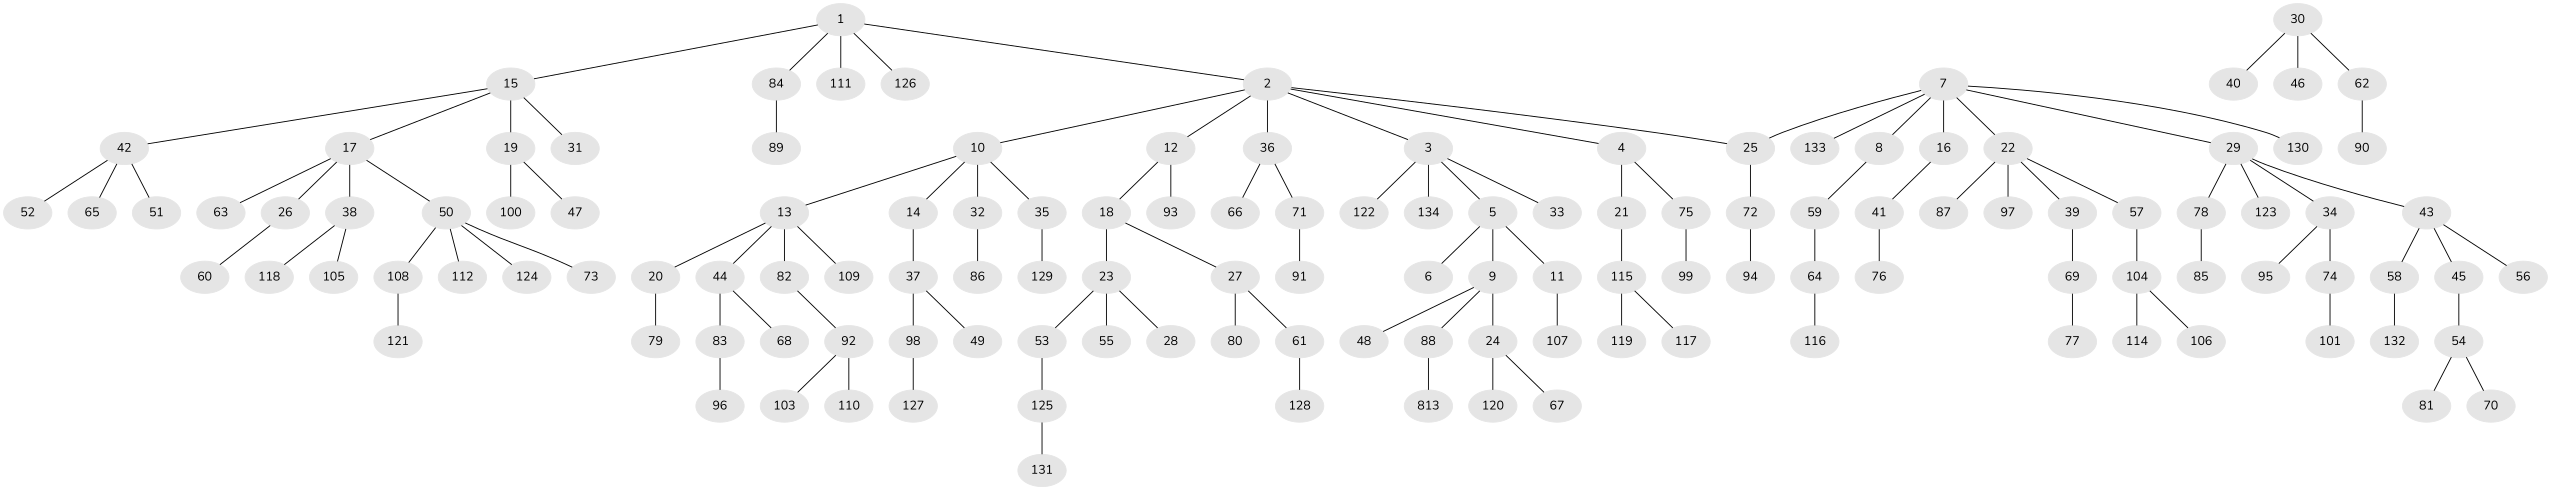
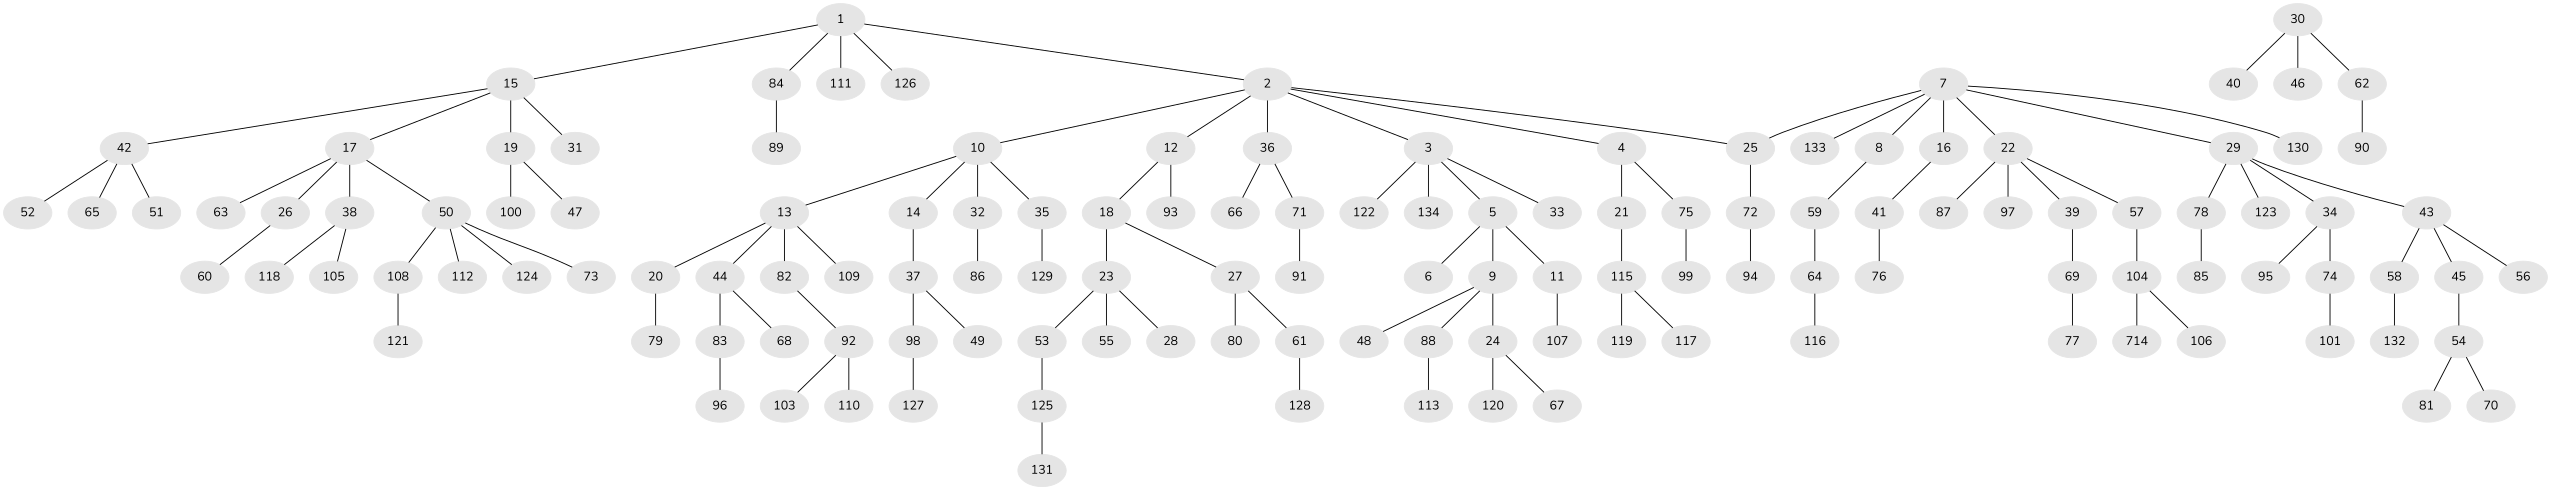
(2137, 342) -> (2137, 342)
(1428, 406) -> (1428, 406)
